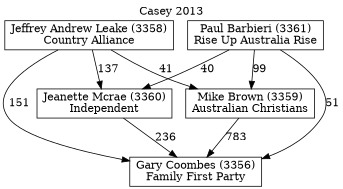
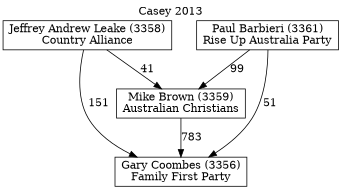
(256, 35) -> (268, 35)
(104, 104) -> none
